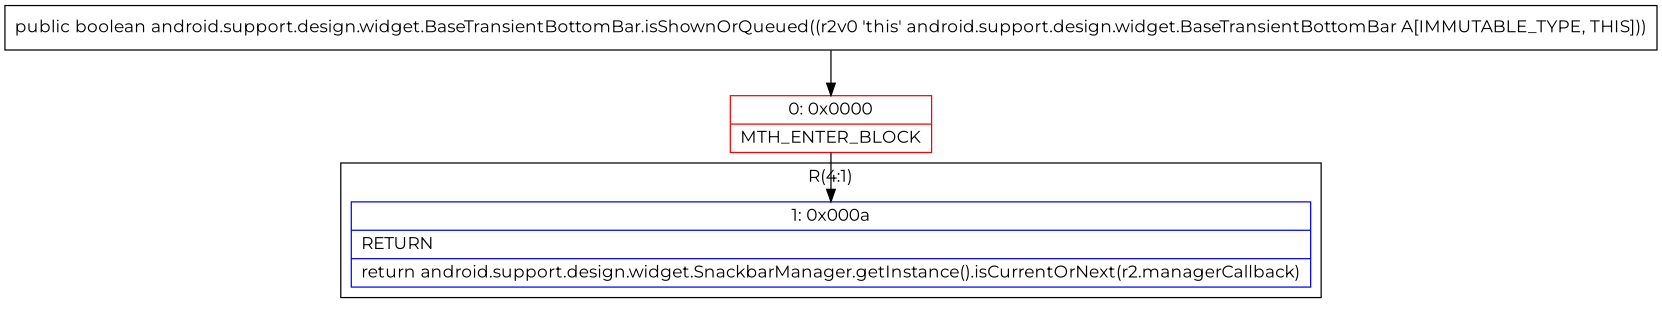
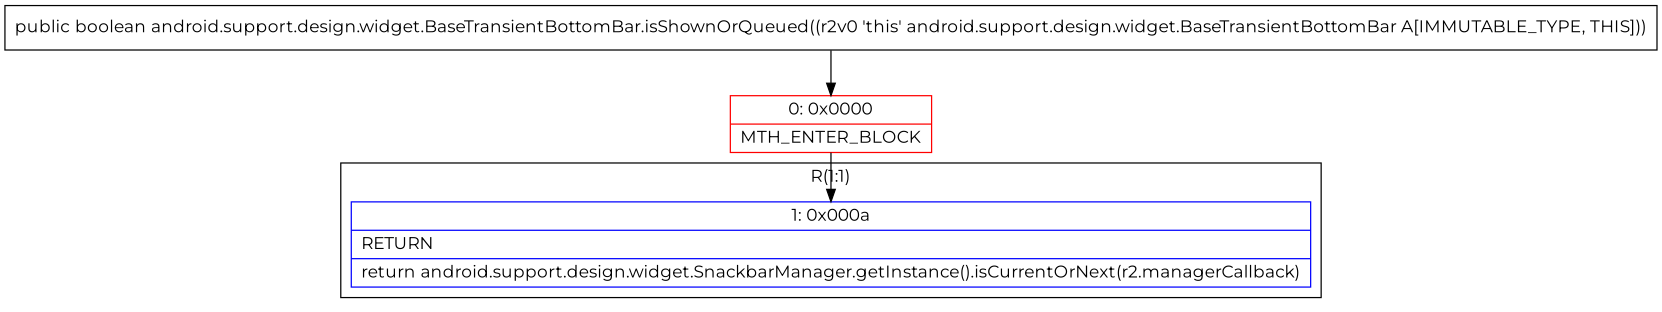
(831, 177) -> (831, 177)
